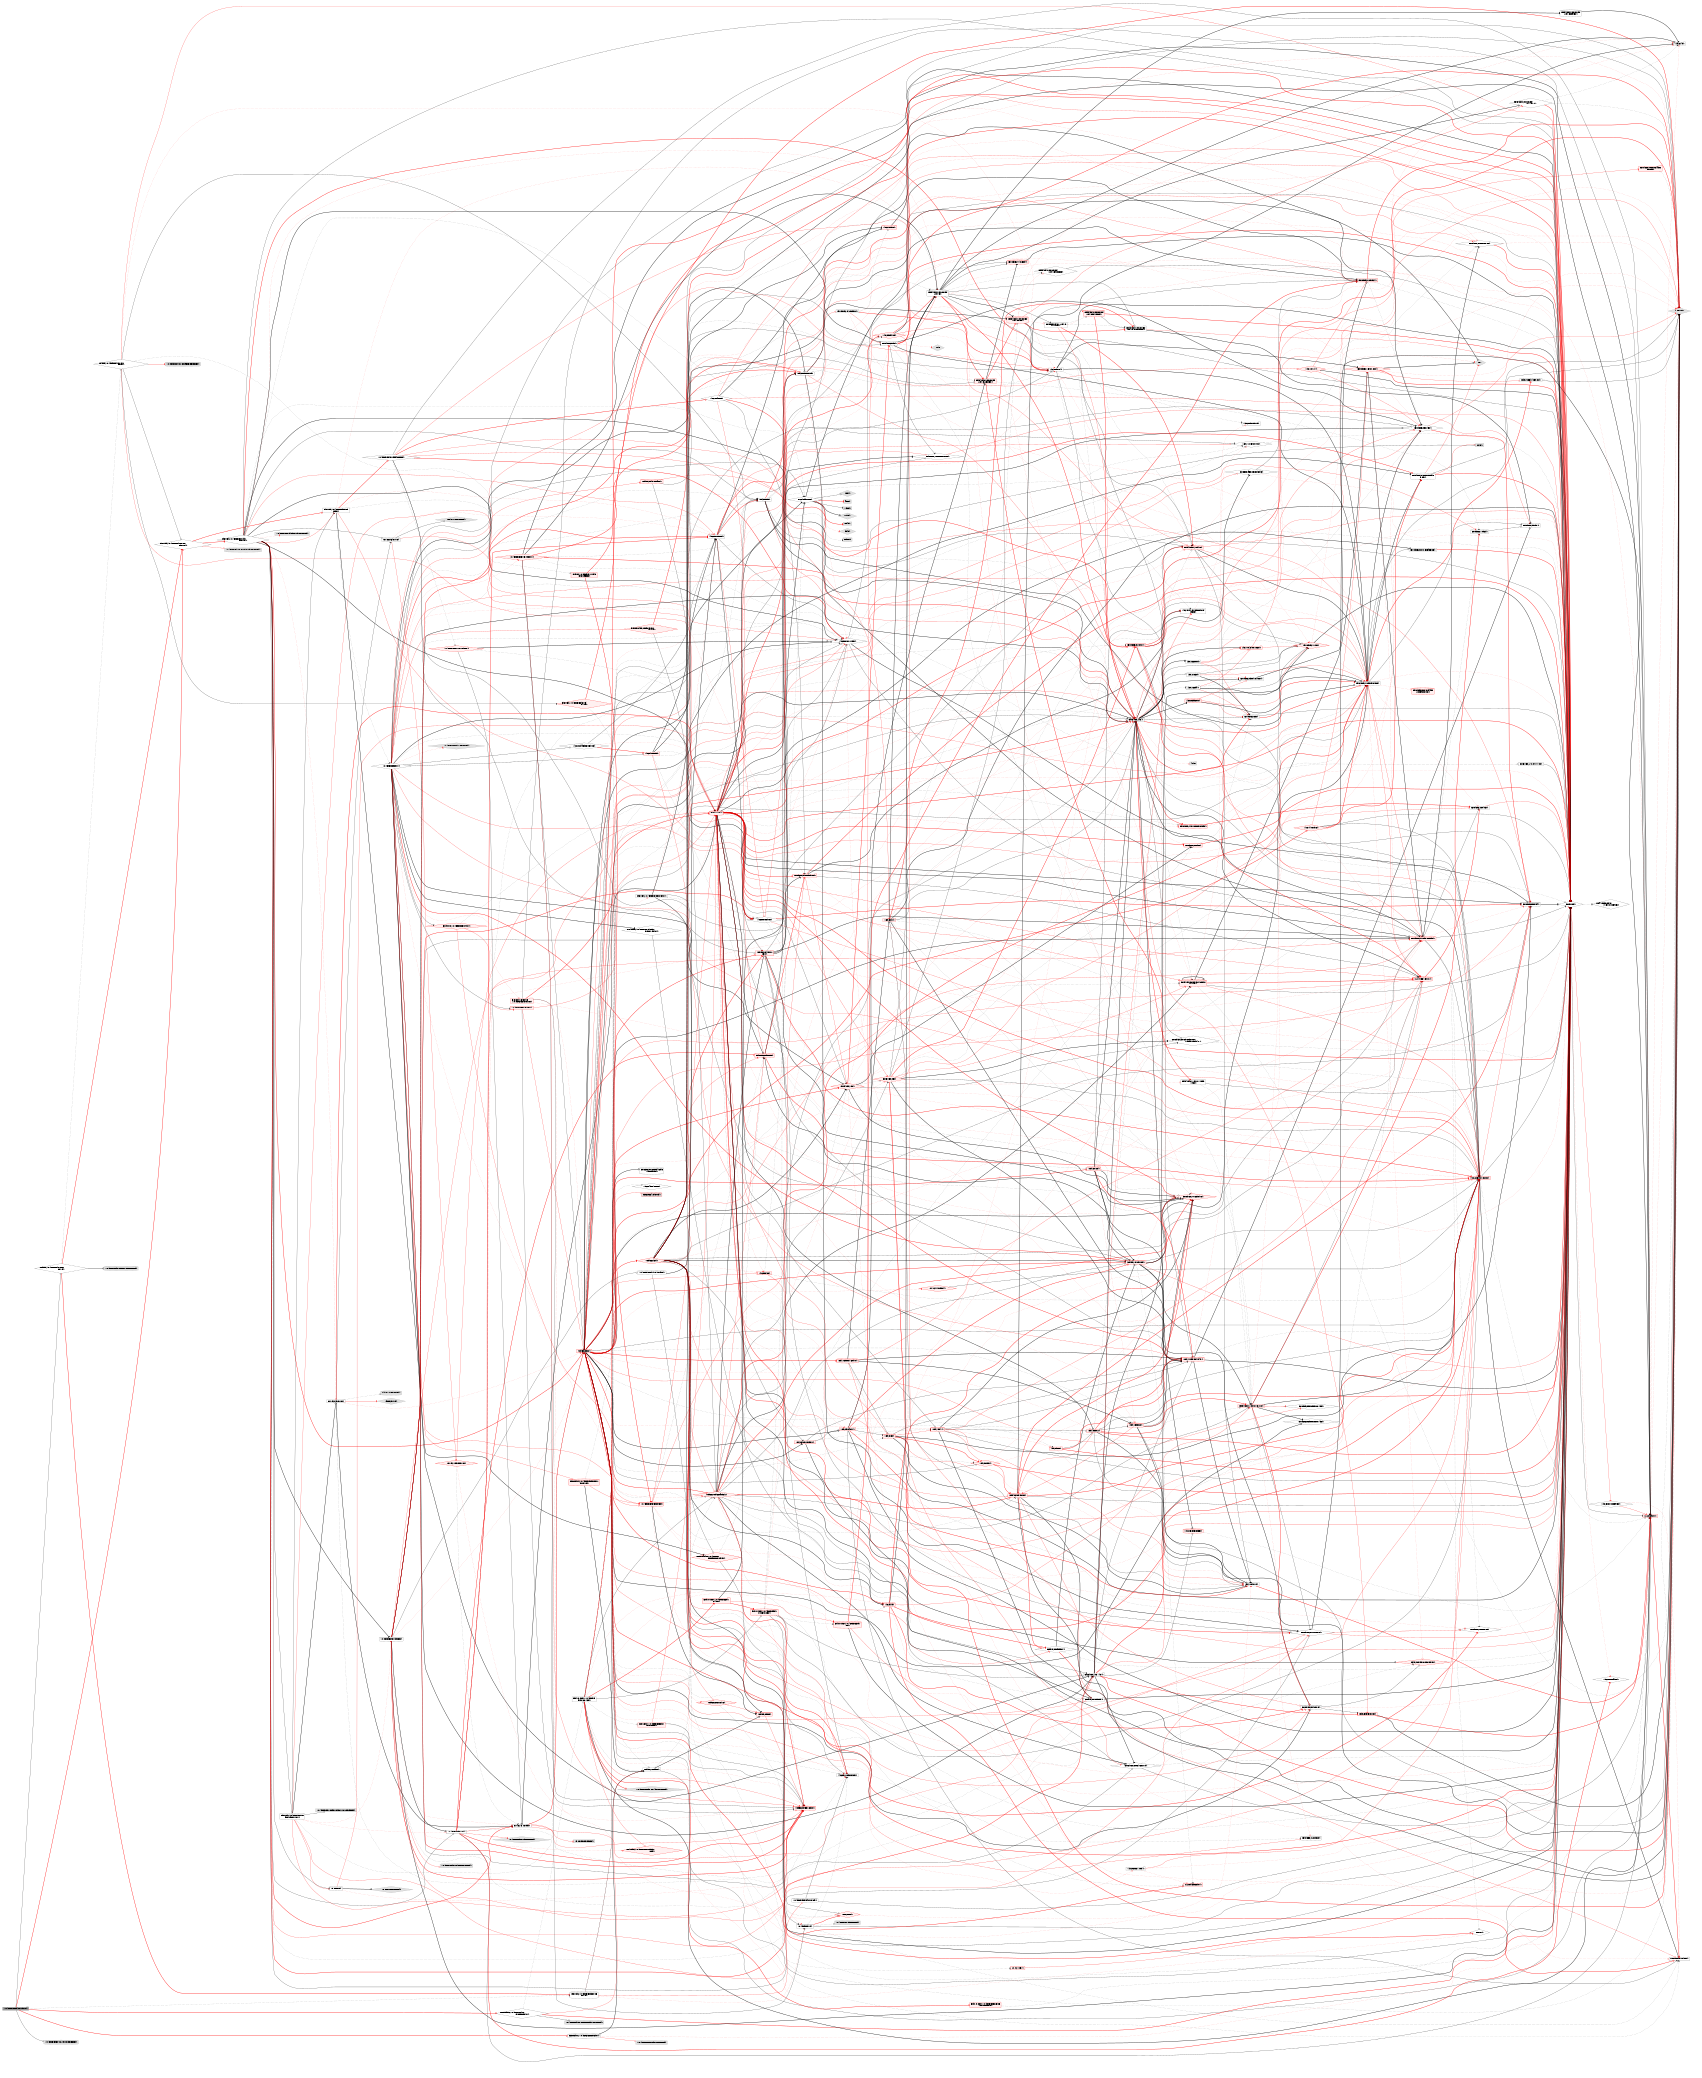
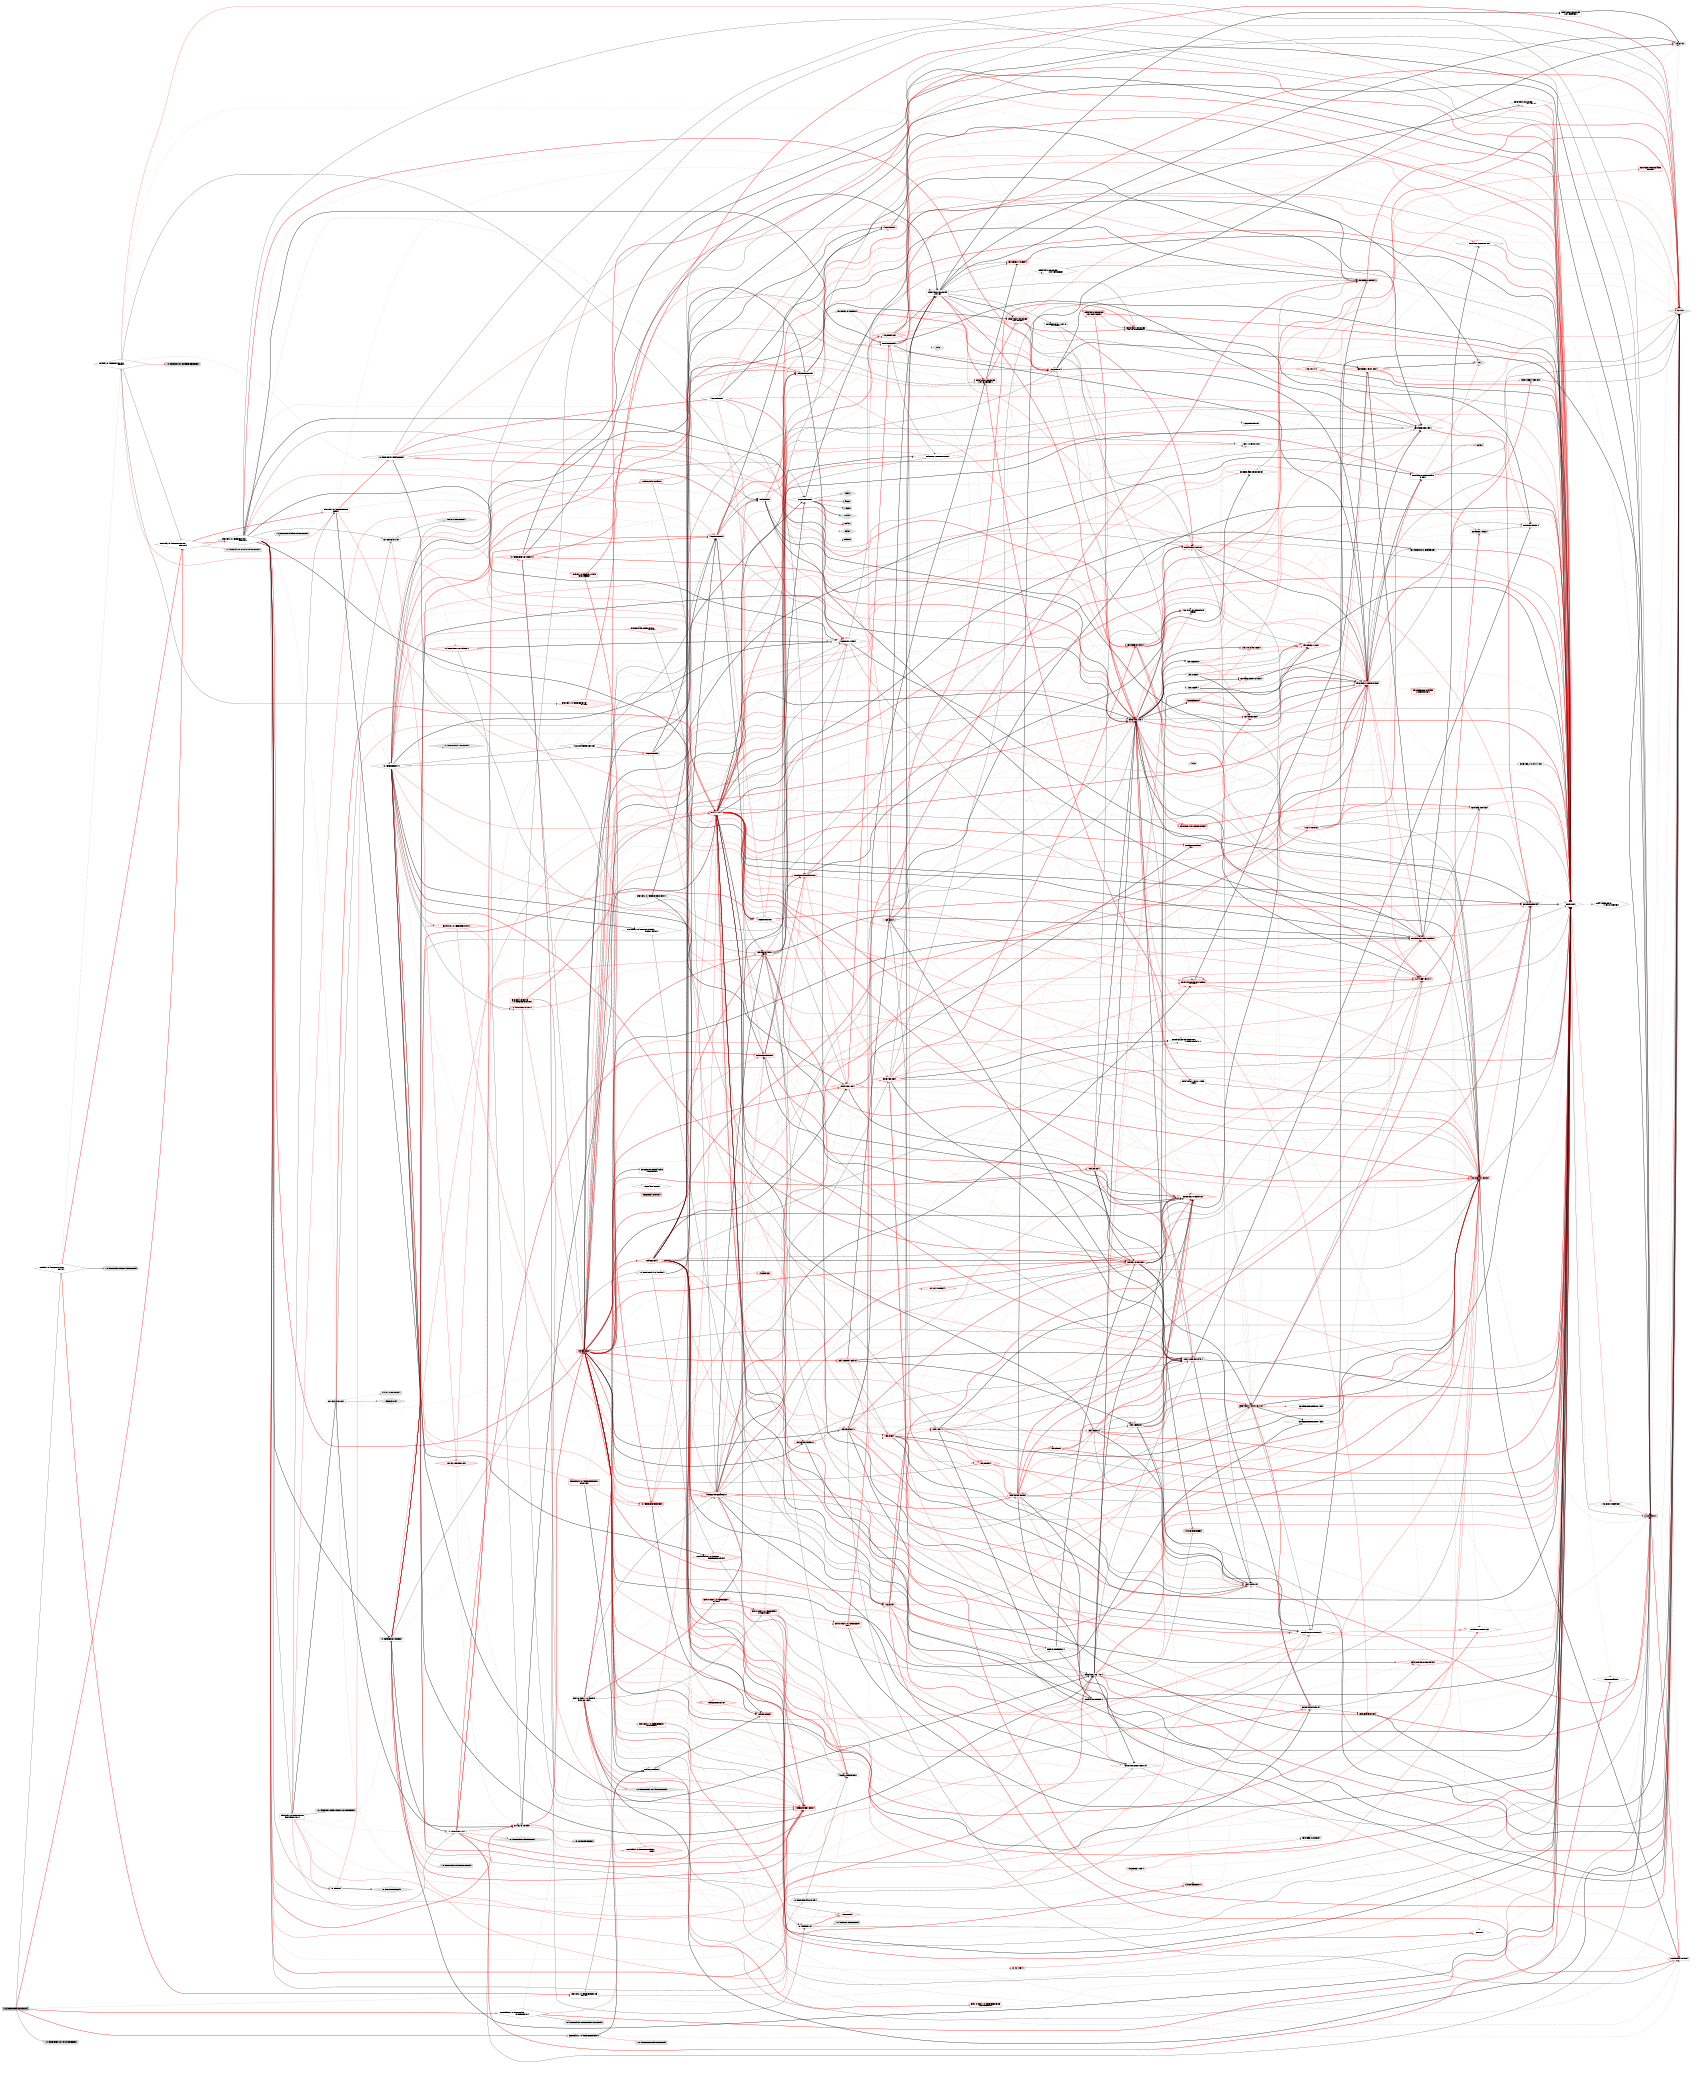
(1265, 113) -> none
(1224, 653) -> (1251, 655)
(1028, 1574) -> (1028, 1466)
